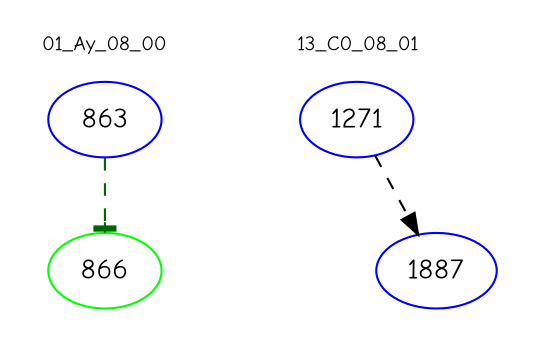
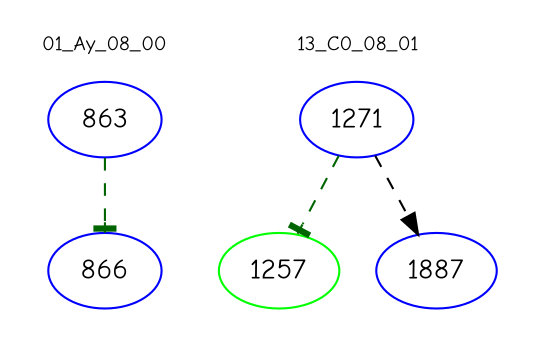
(105, 271) -> (105, 271)
none -> (279, 271)
